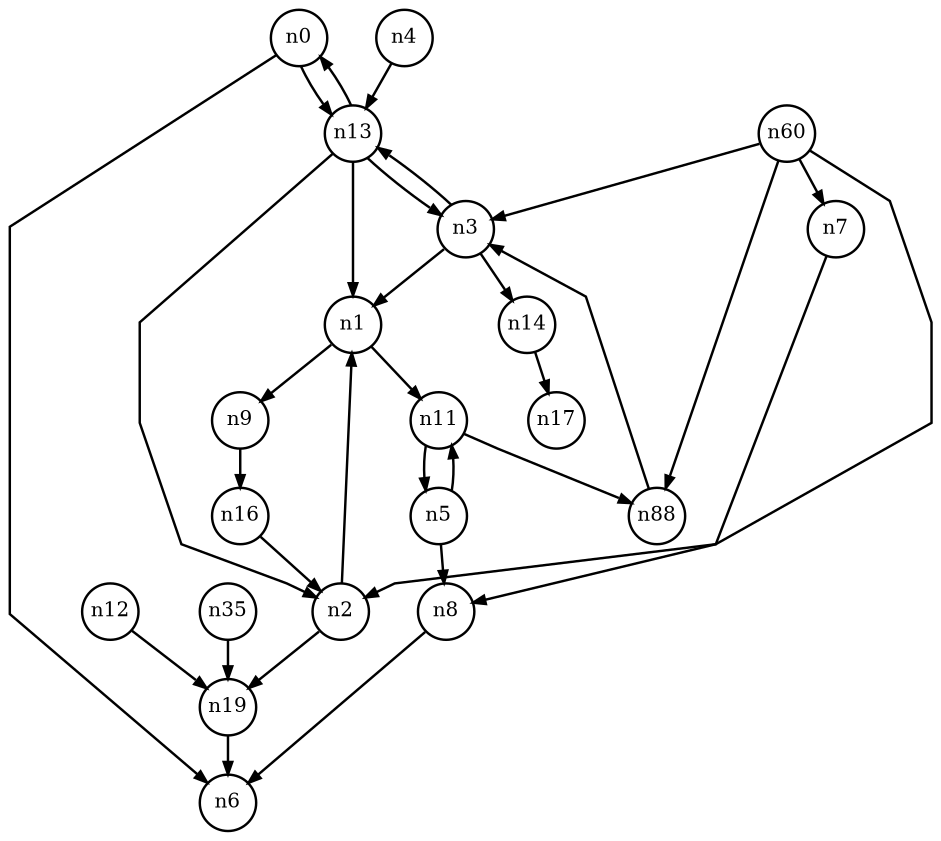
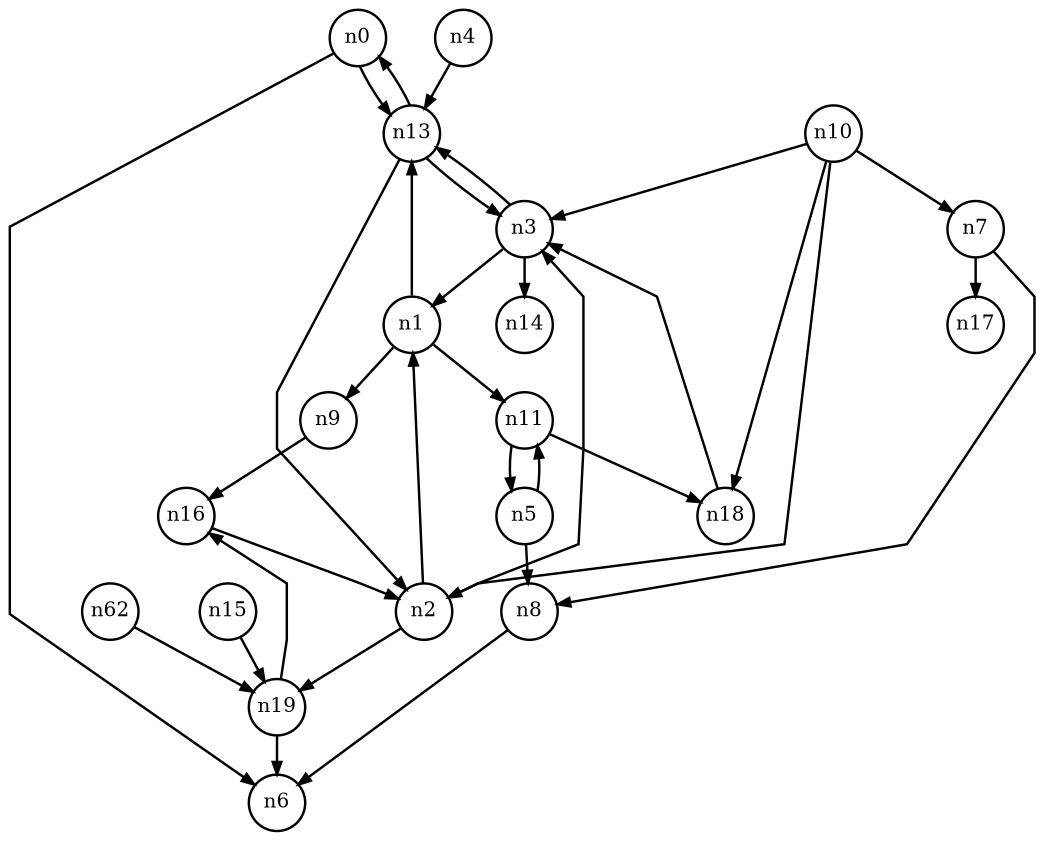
(787, 134) -> (833, 134)
(353, 222) -> (412, 235)
(540, 367) -> (976, 271)
none -> (583, 467)
(657, 516) -> (726, 516)
none -> (287, 592)
(110, 612) -> (110, 612)
(228, 612) -> (228, 612)
